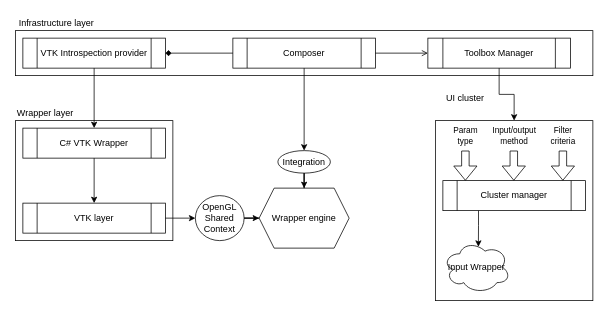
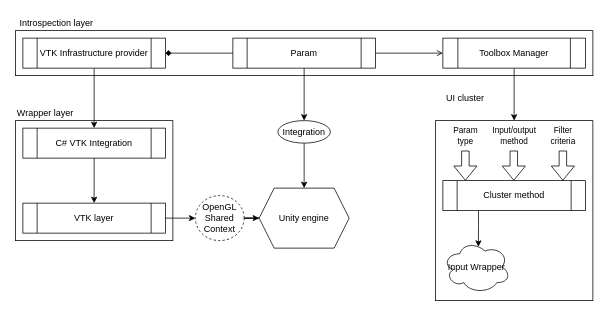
(57, 23) -> (57, 23)
(94, 53) -> (94, 53)
(304, 53) -> (304, 53)
(499, 53) -> (514, 53)
(94, 143) -> (94, 143)
(304, 162) -> (304, 132)
(514, 195) -> (514, 195)
(220, 218) -> (220, 218)
(304, 218) -> (304, 218)
